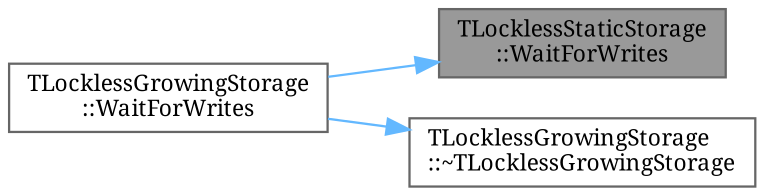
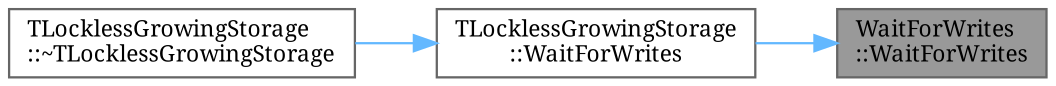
(582, 43) -> (942, 43)
(357, 123) -> (384, 43)
